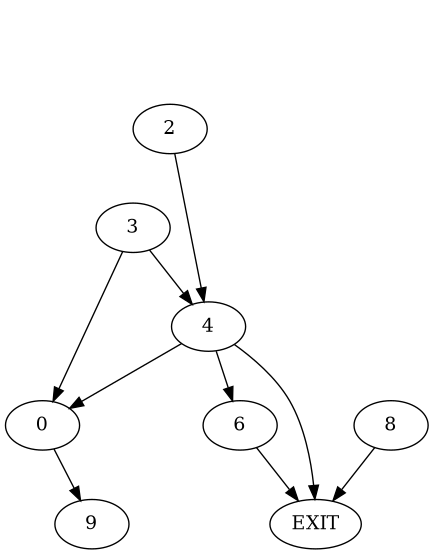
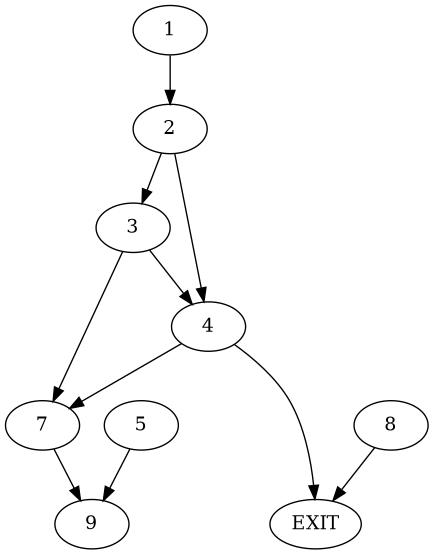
none -> (170, 30)
none -> (154, 172)
(43, 425) -> (43, 425)
none -> (141, 425)
(240, 425) -> none
